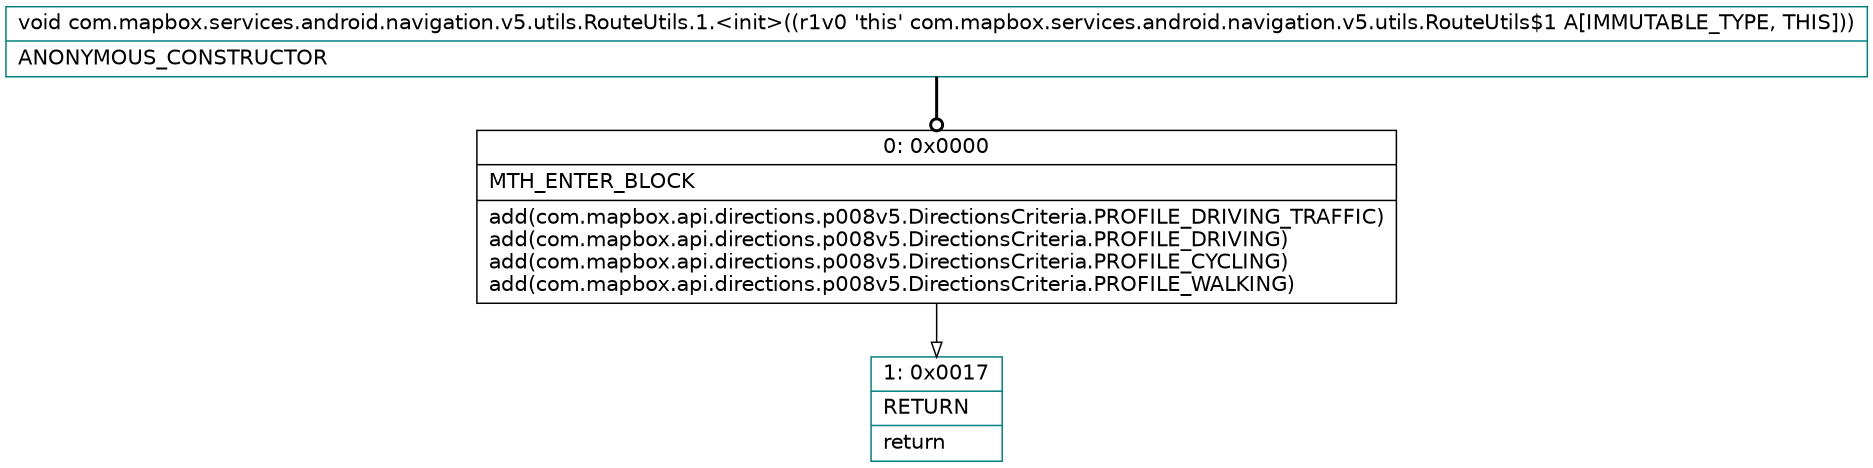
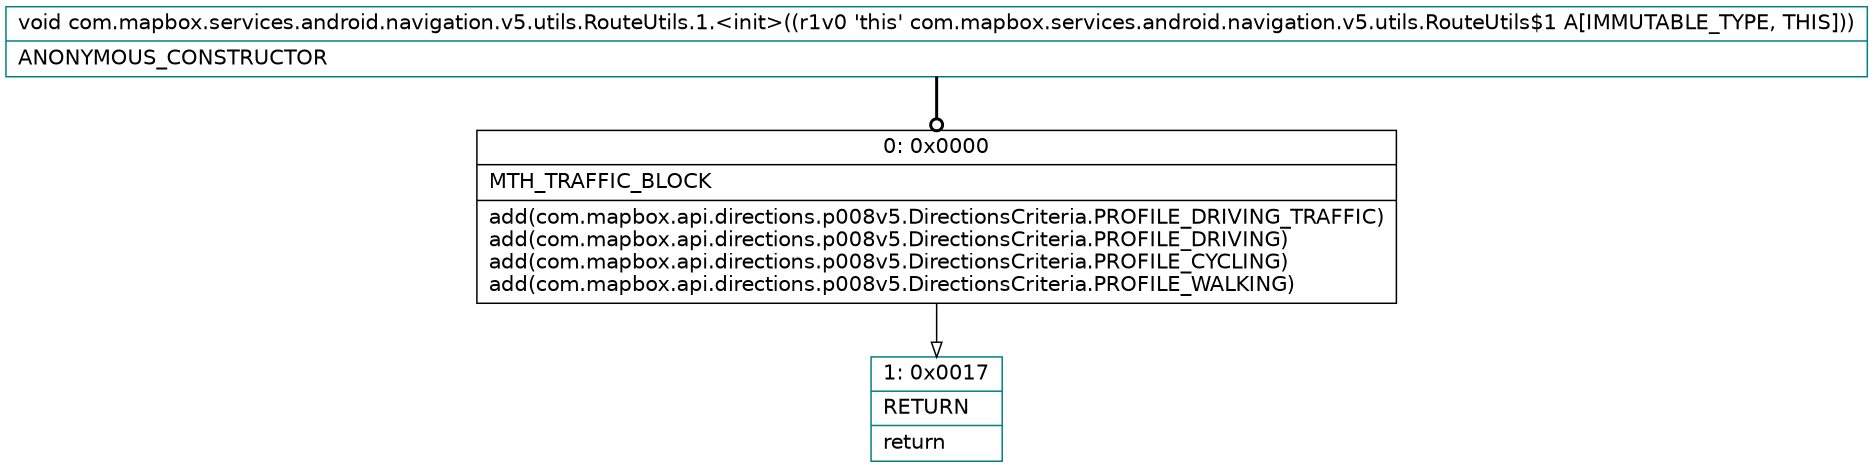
(592, 182) -> (601, 182)
